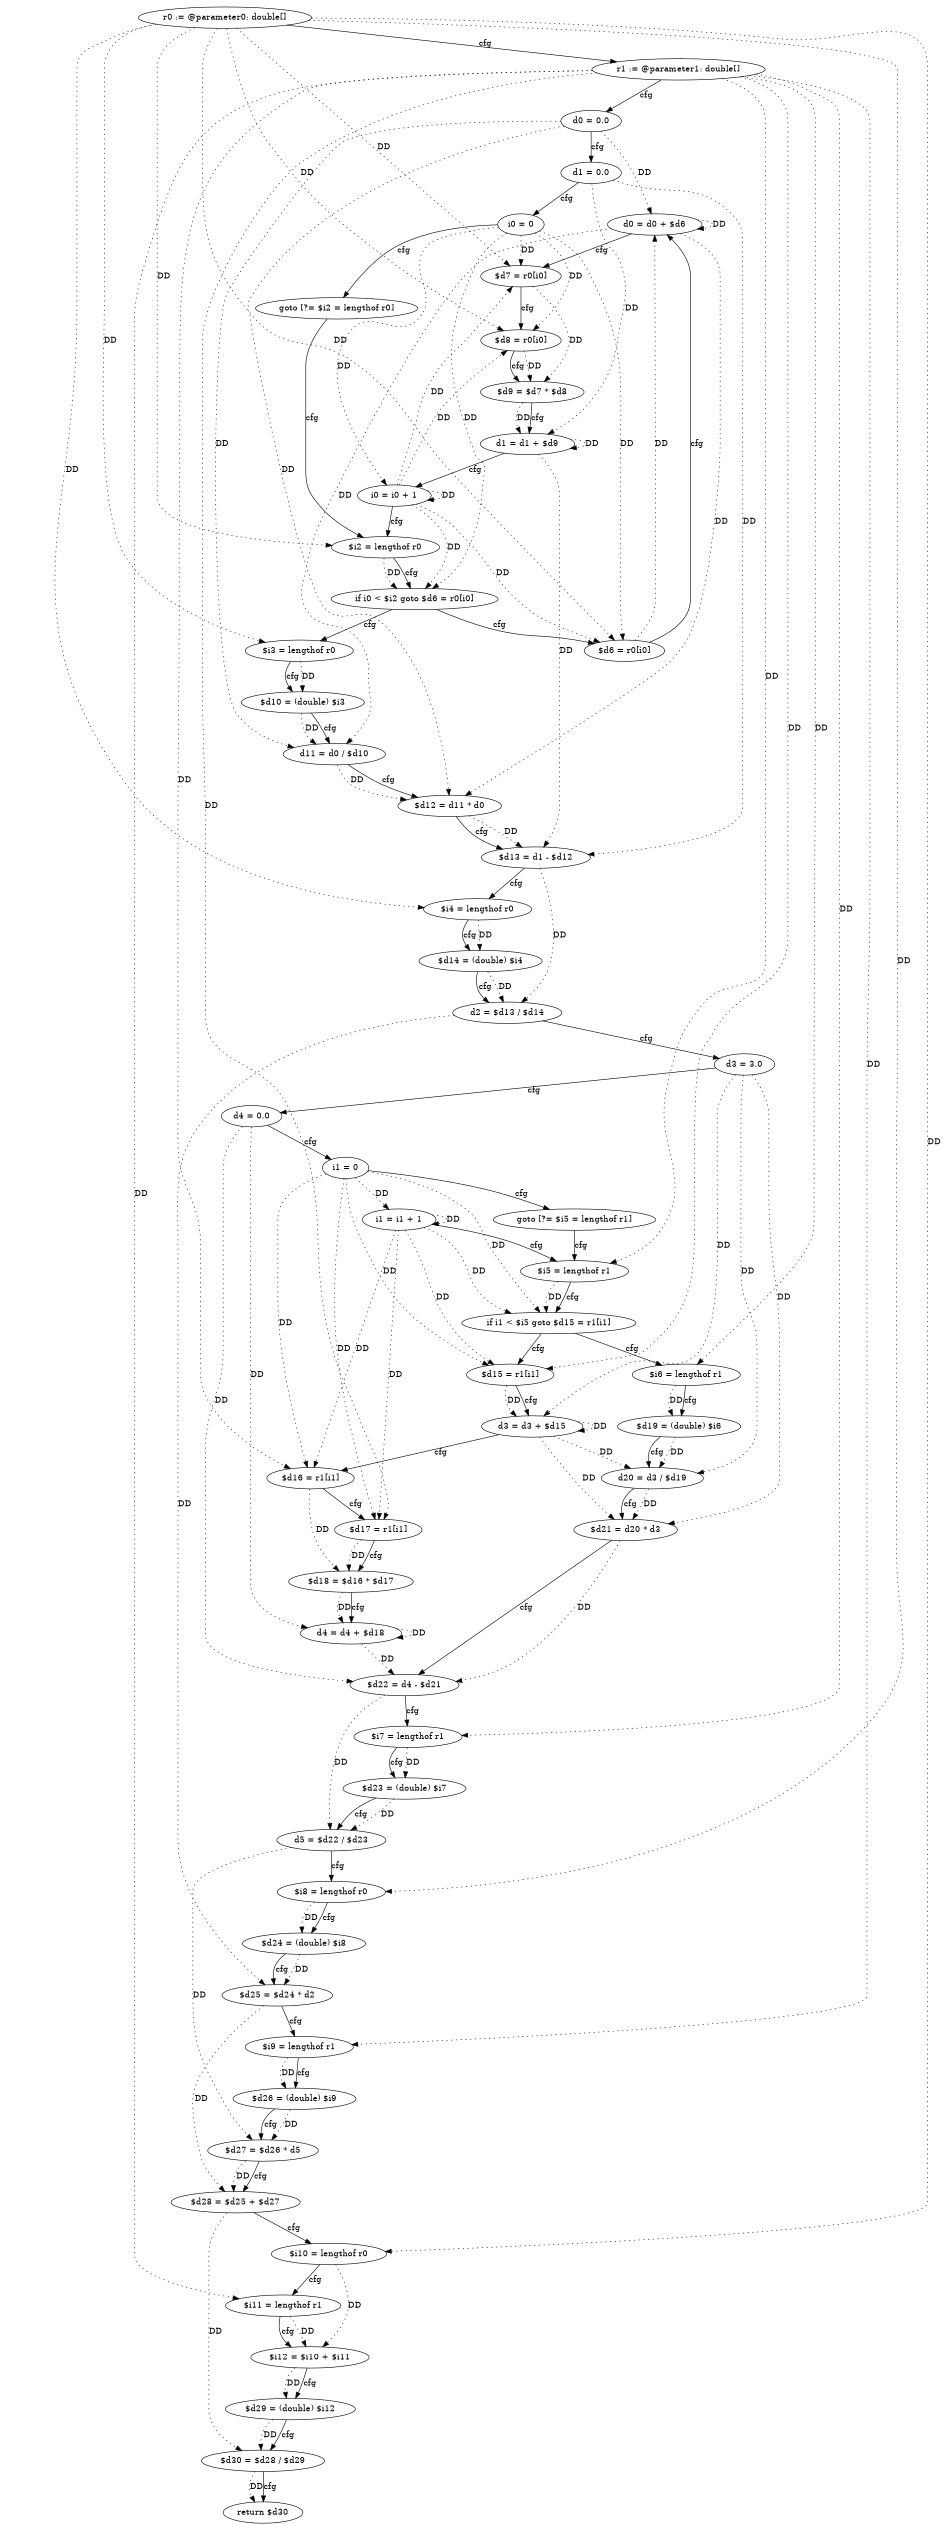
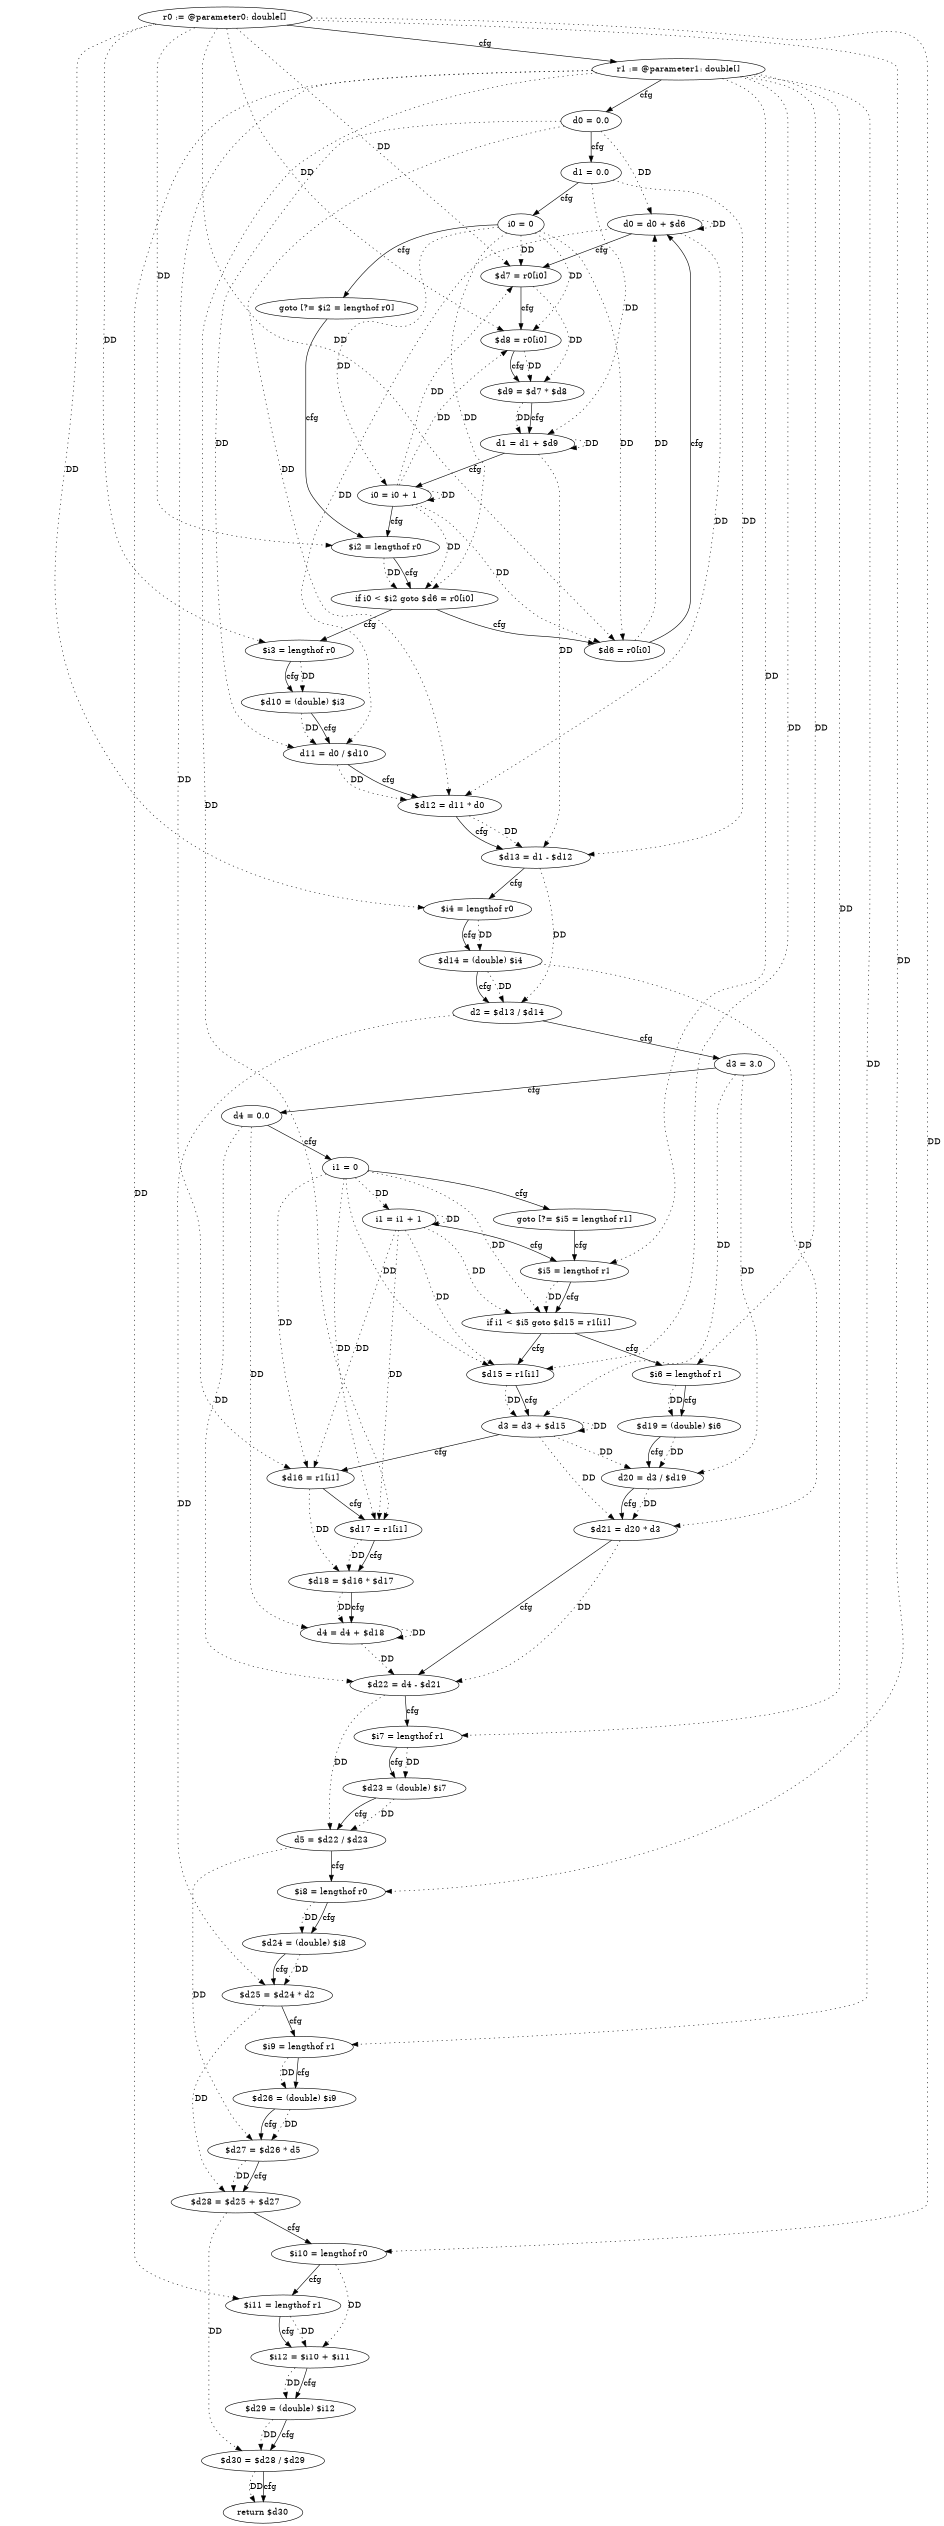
(779, 1334) -> (792, 1212)
